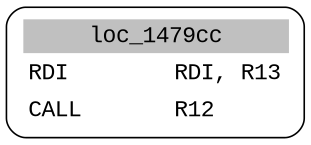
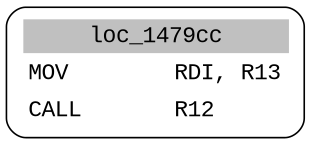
(155, 72) -> (155, 72)
